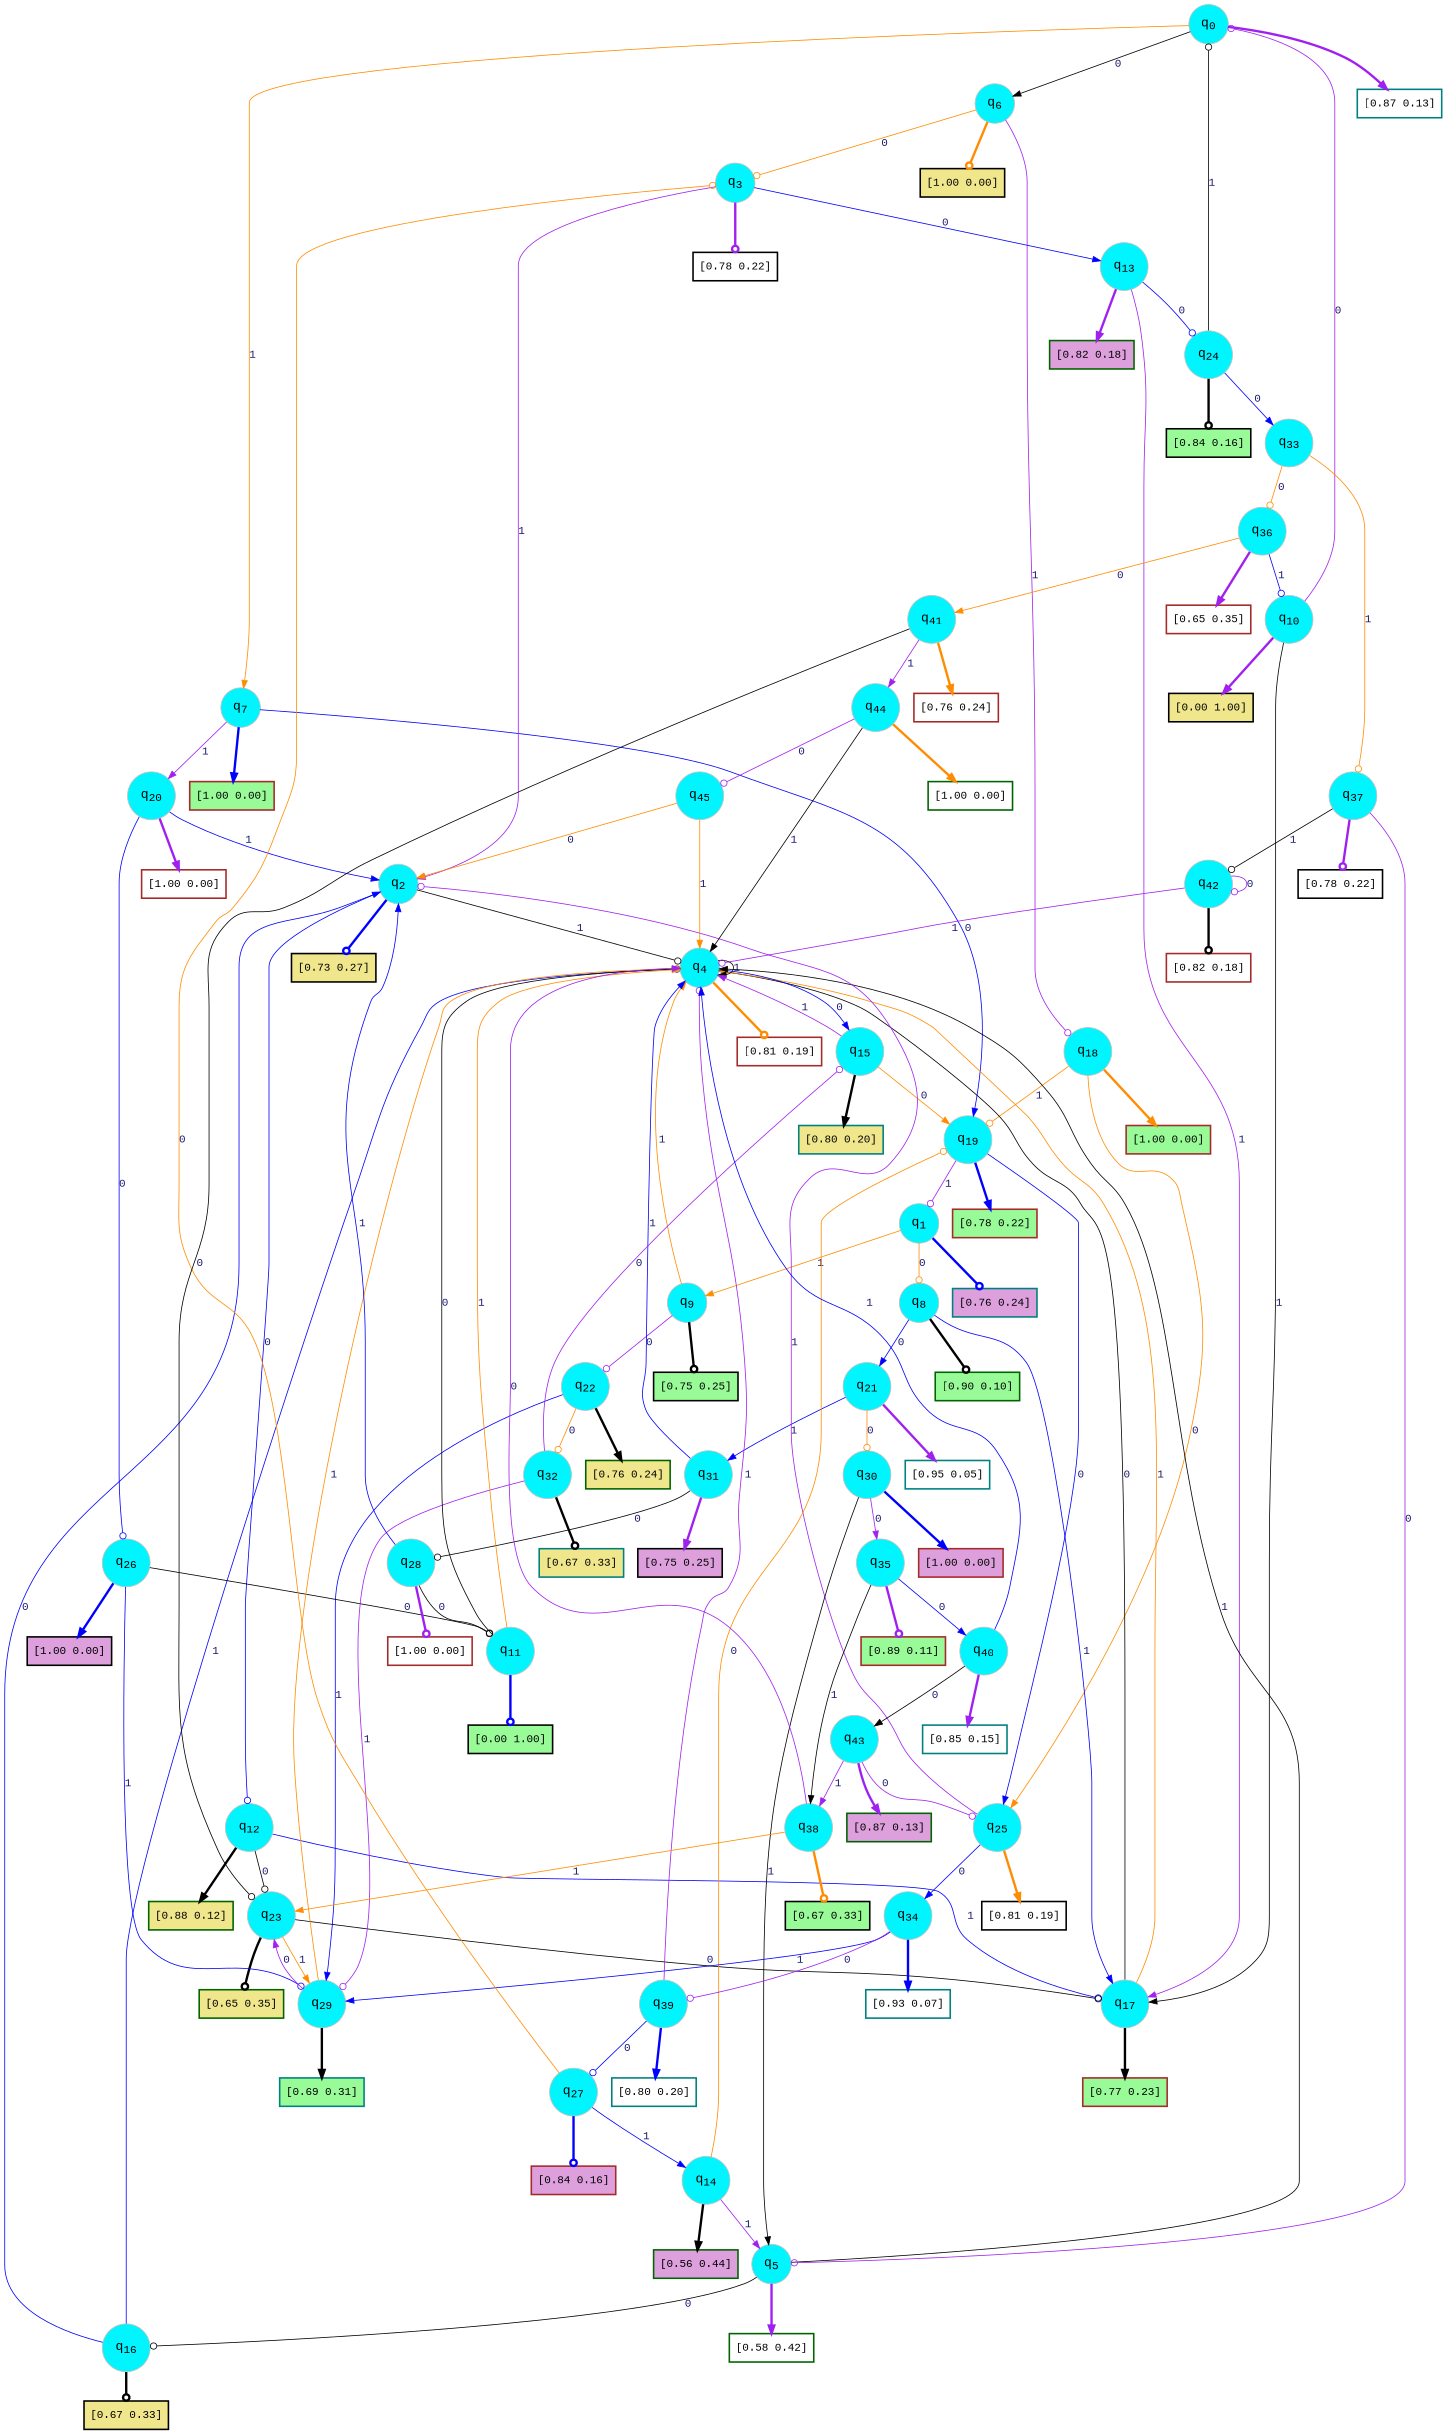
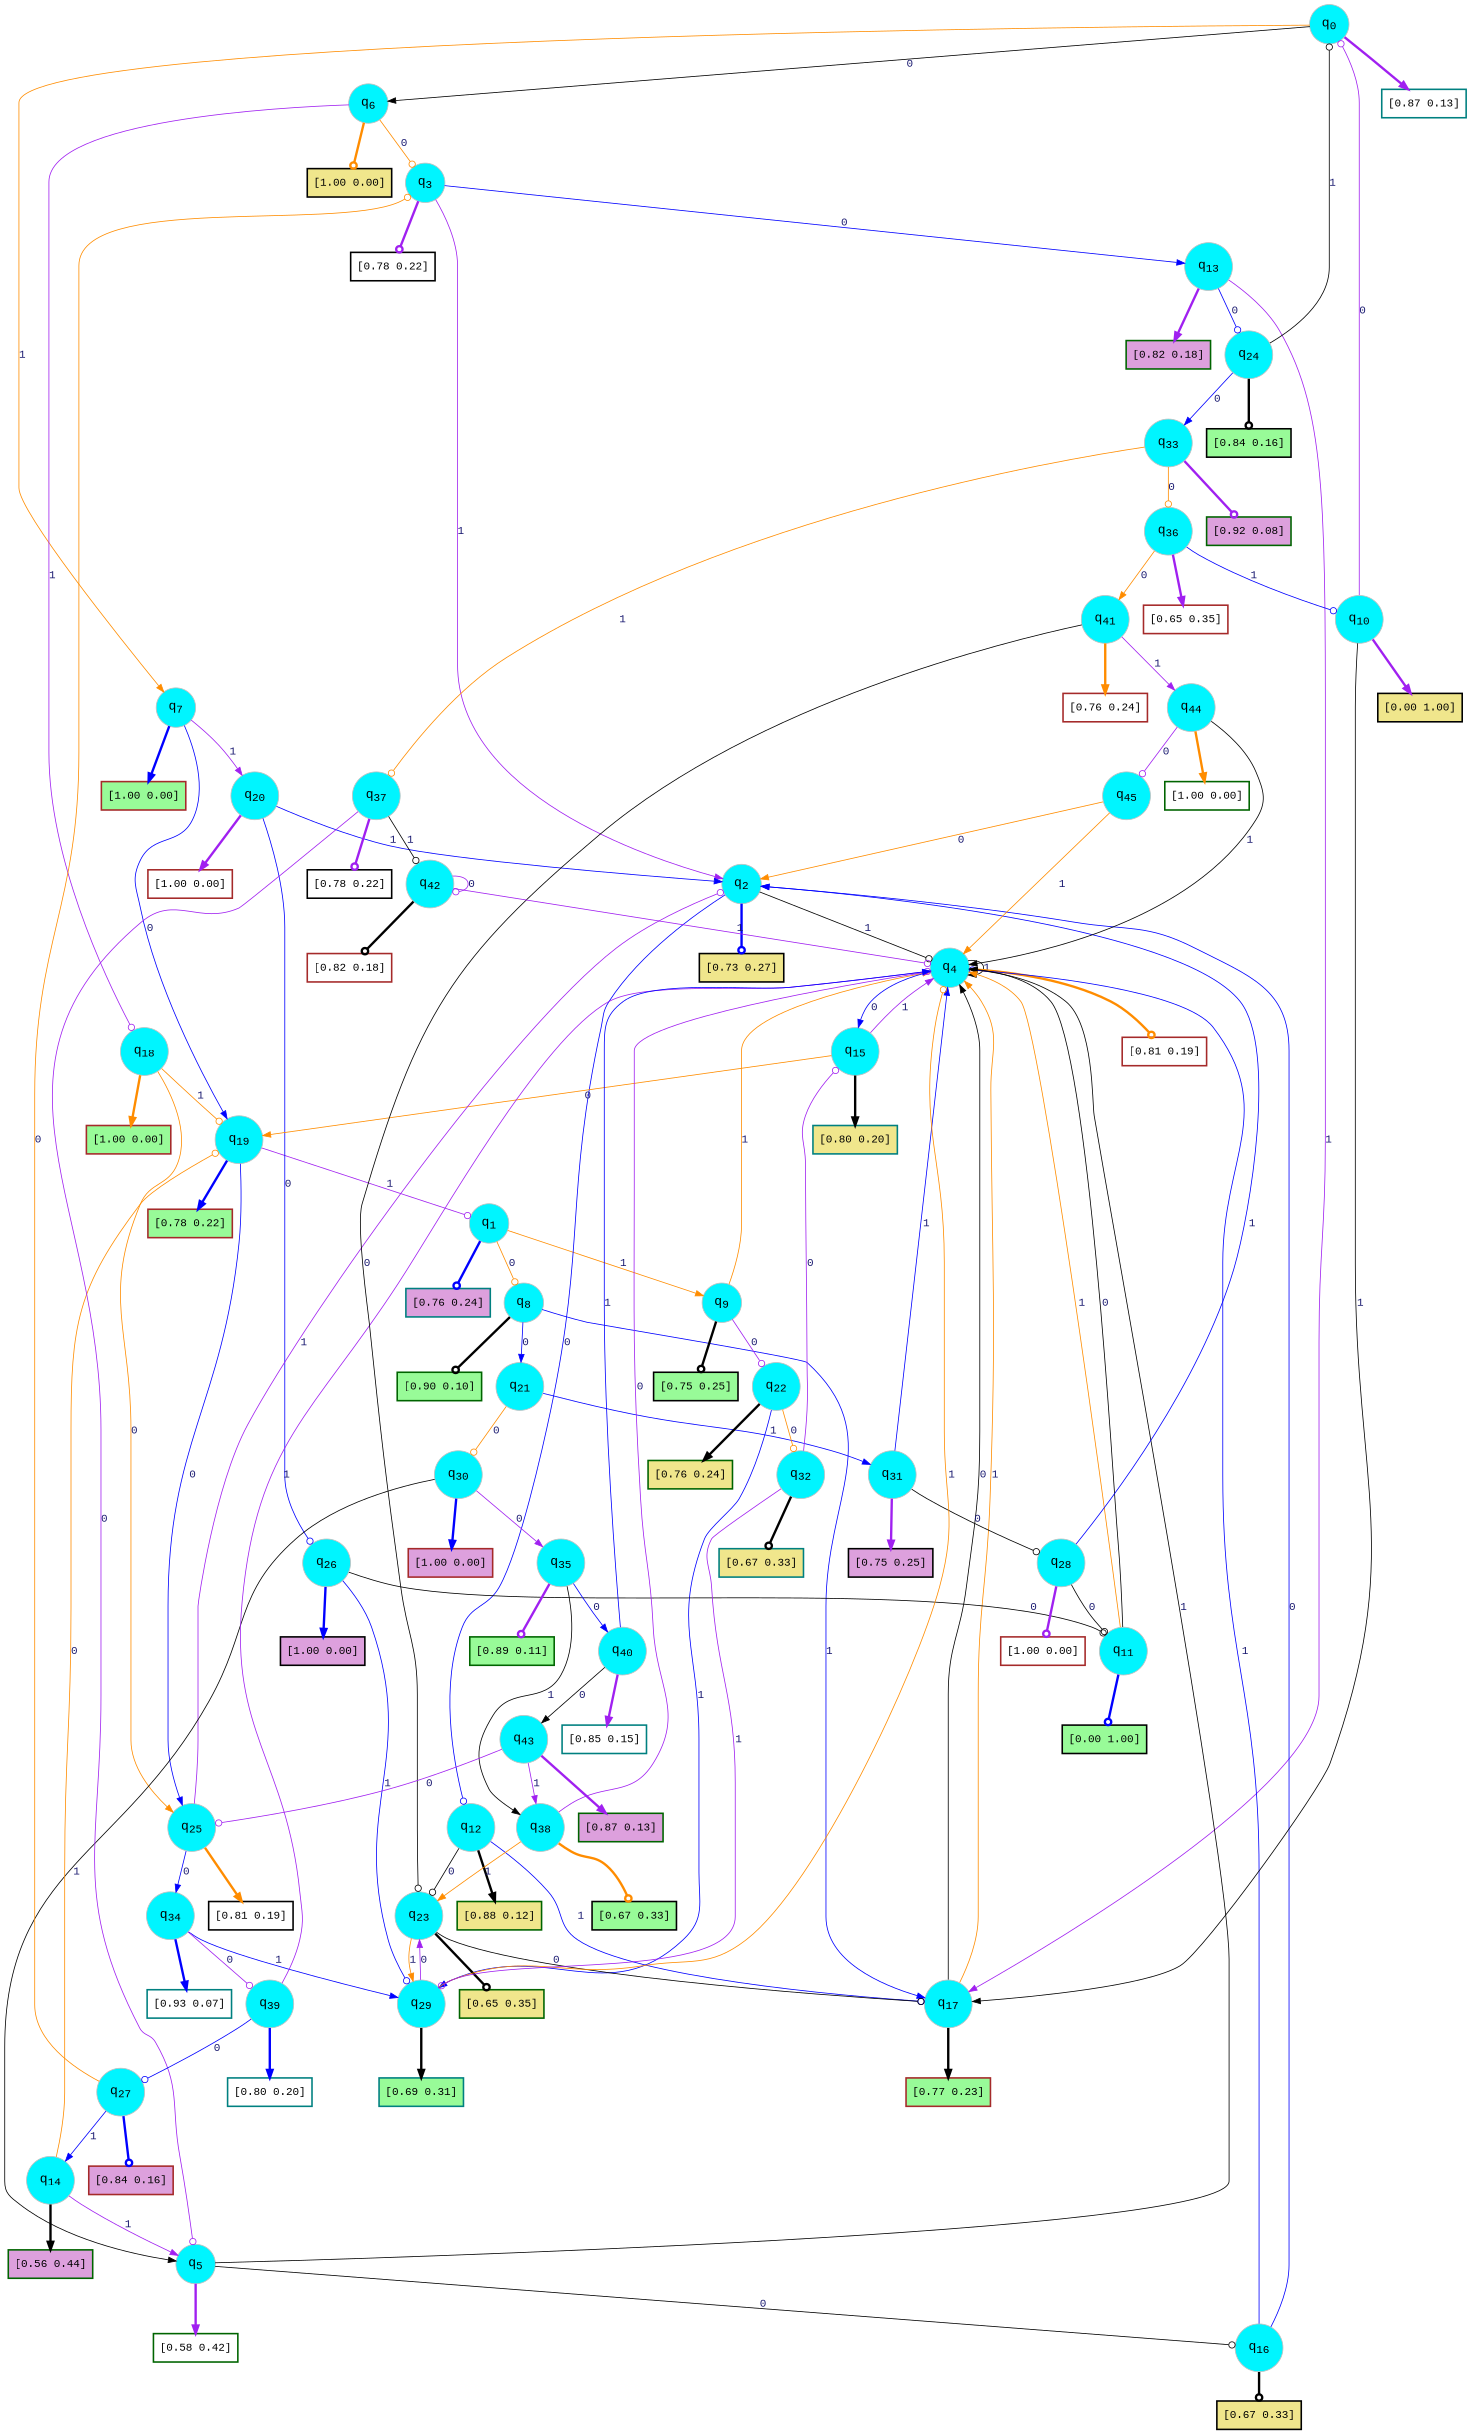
none -> (1249, 531)
(947, 1475) -> none
(903, 1651) -> (512, 1651)
